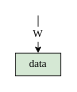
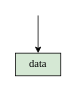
(38, 34) -> none
